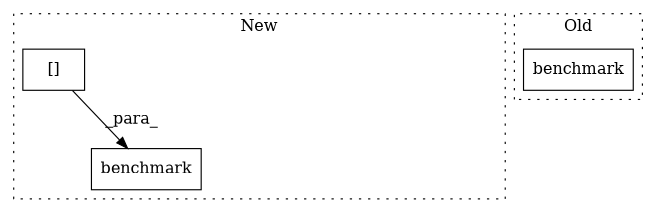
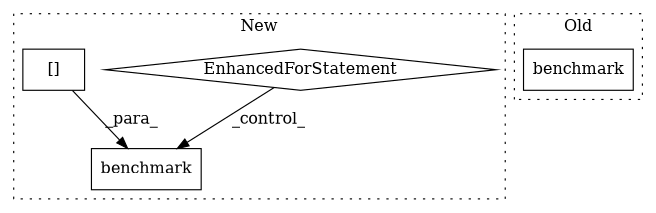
none -> (301, 70)
